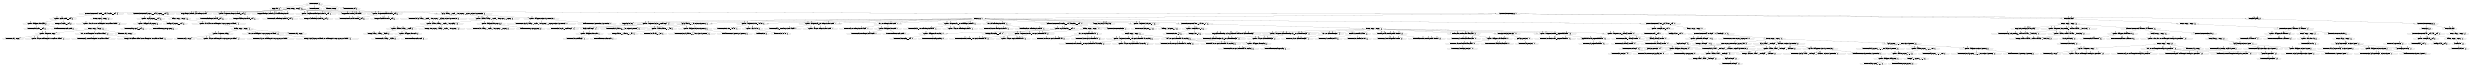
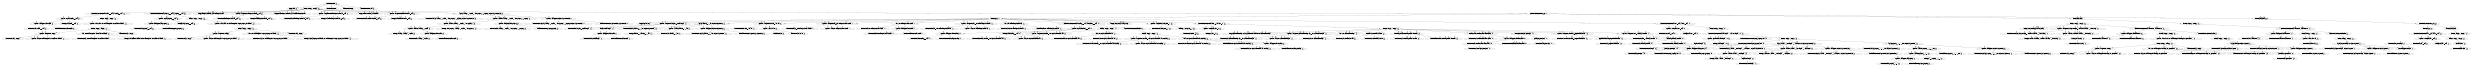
(2300, 54) -> none
